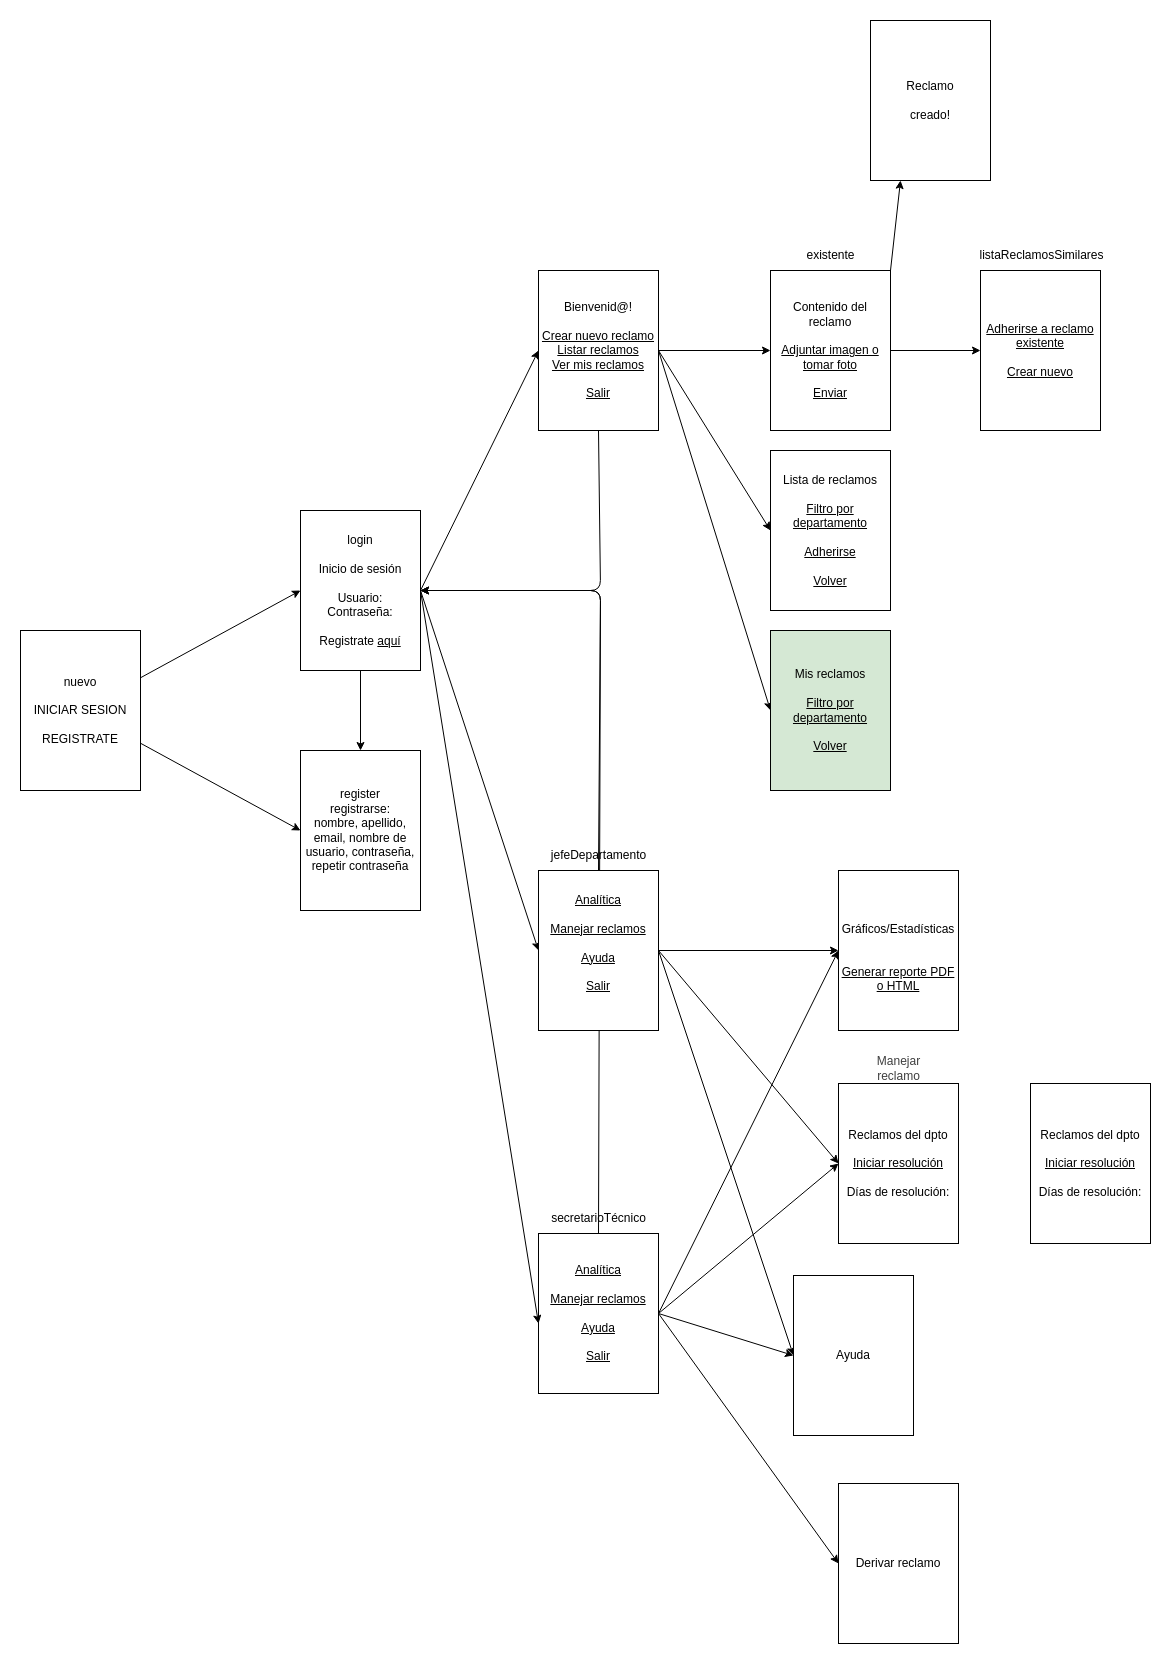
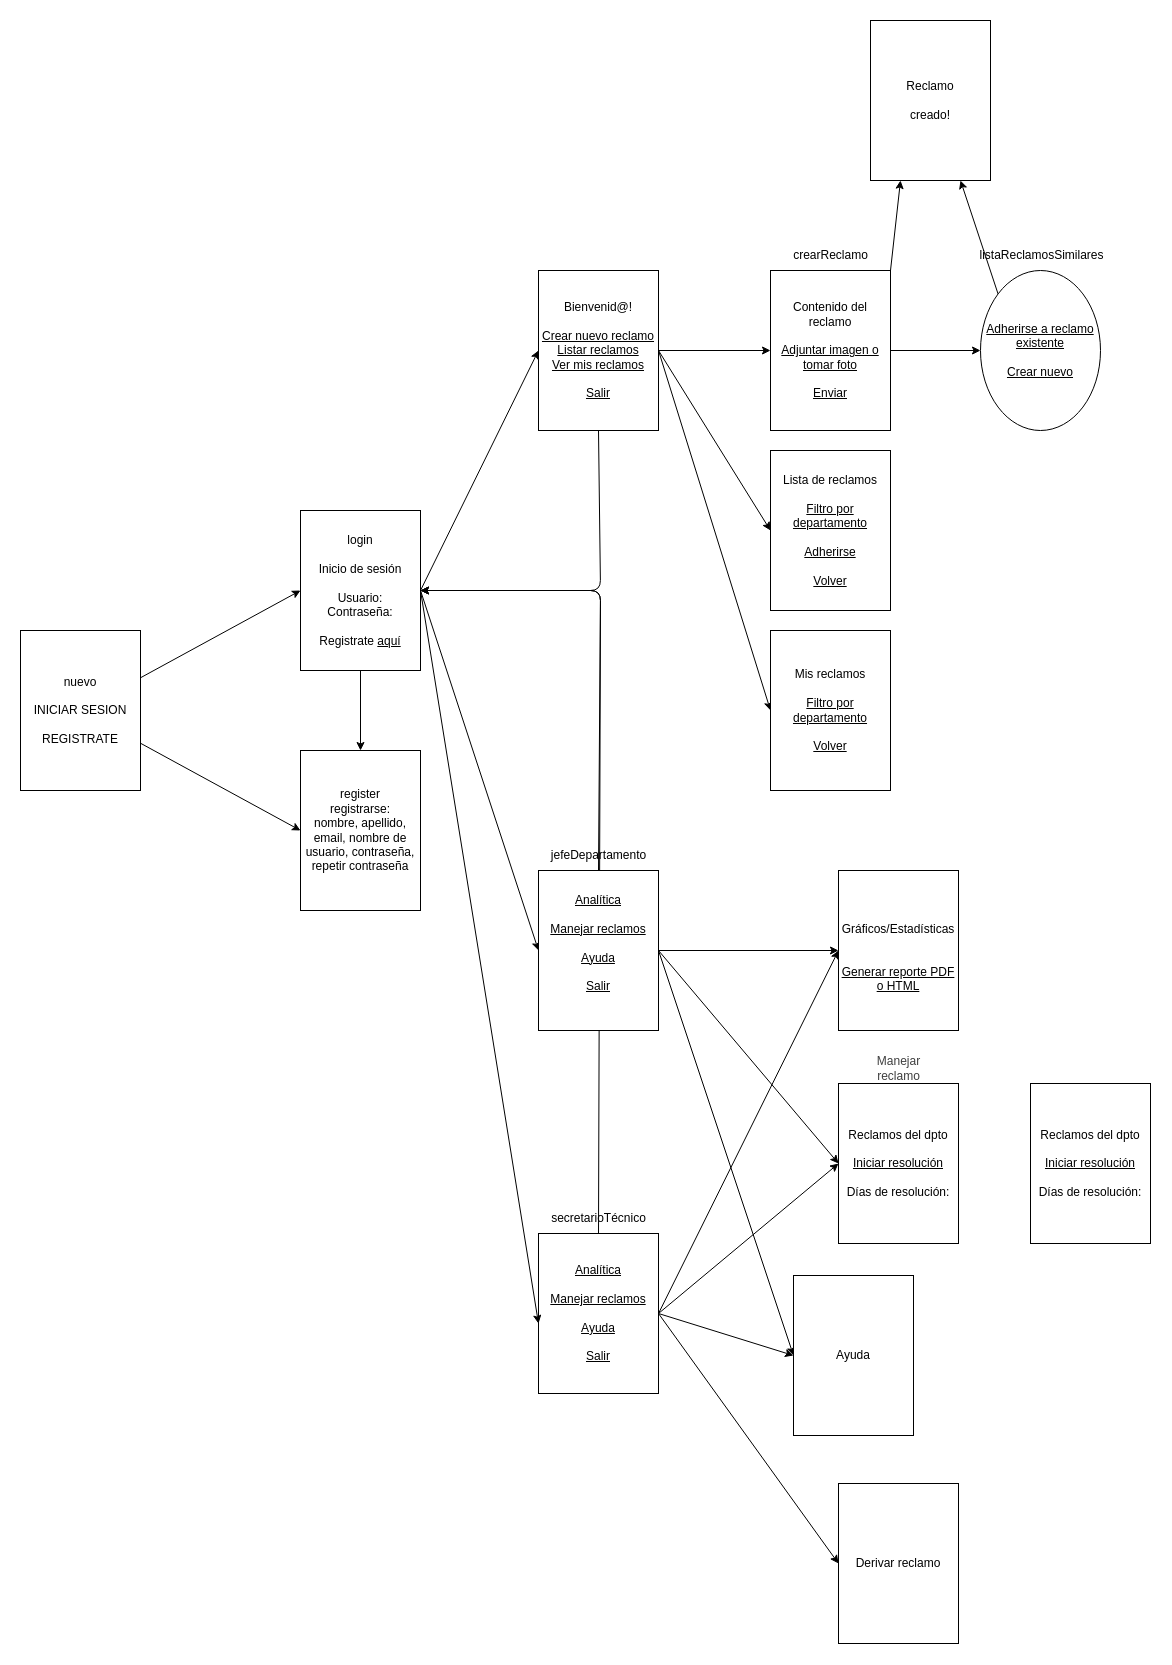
none -> (980, 241)
(831, 256) -> (831, 256)
(1041, 351) -> (1041, 351)
(831, 711) -> (831, 711)
